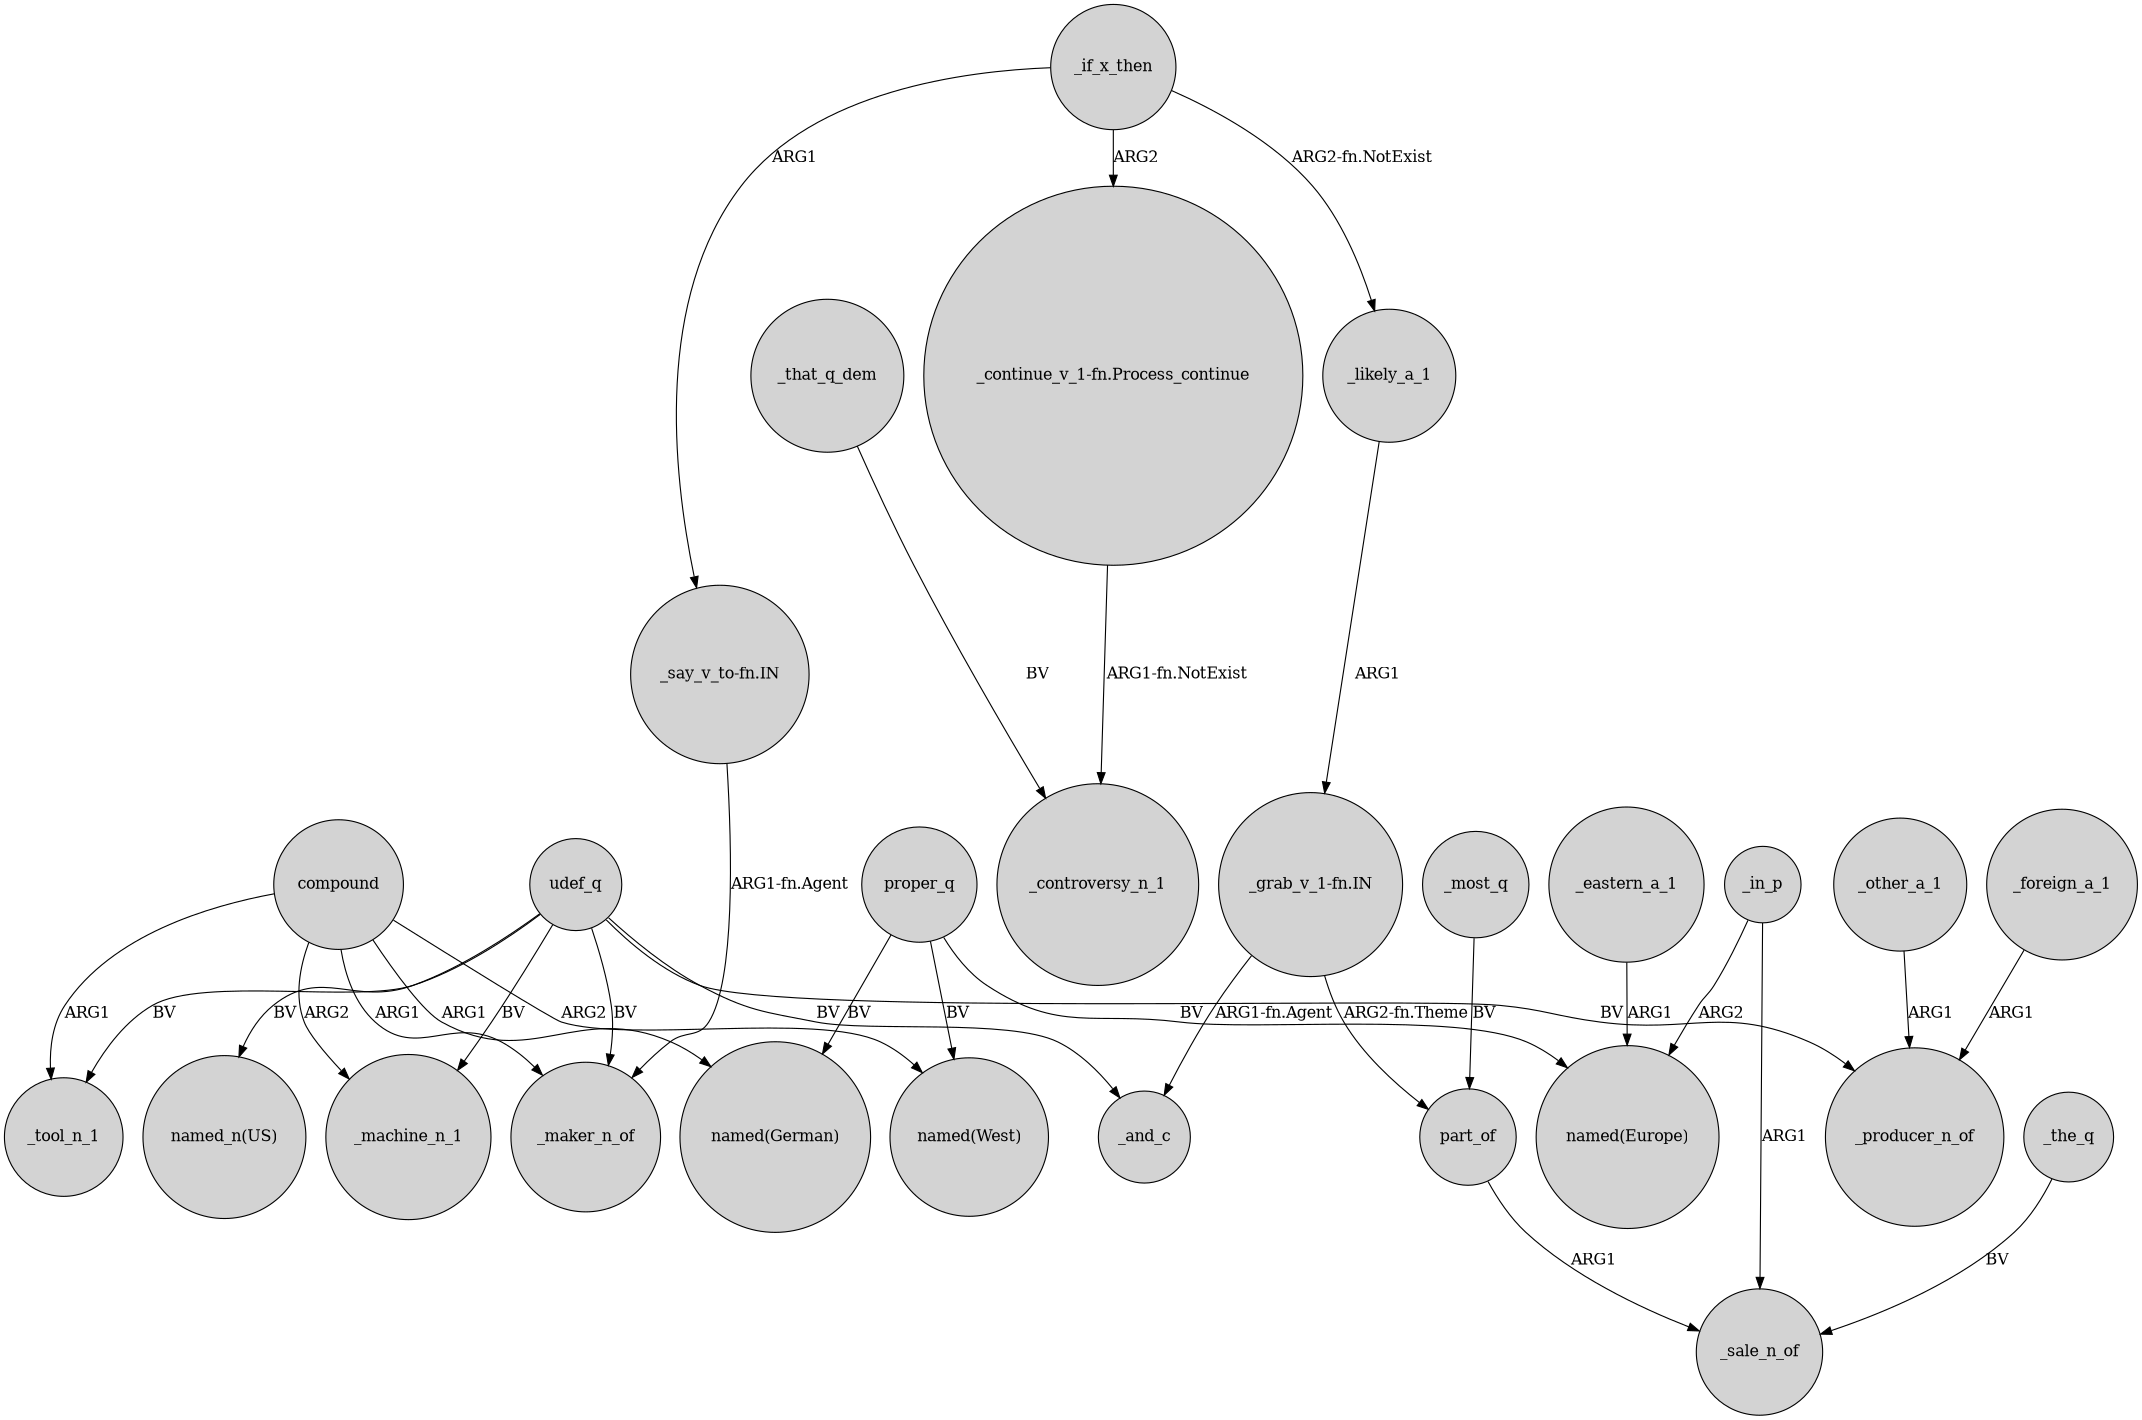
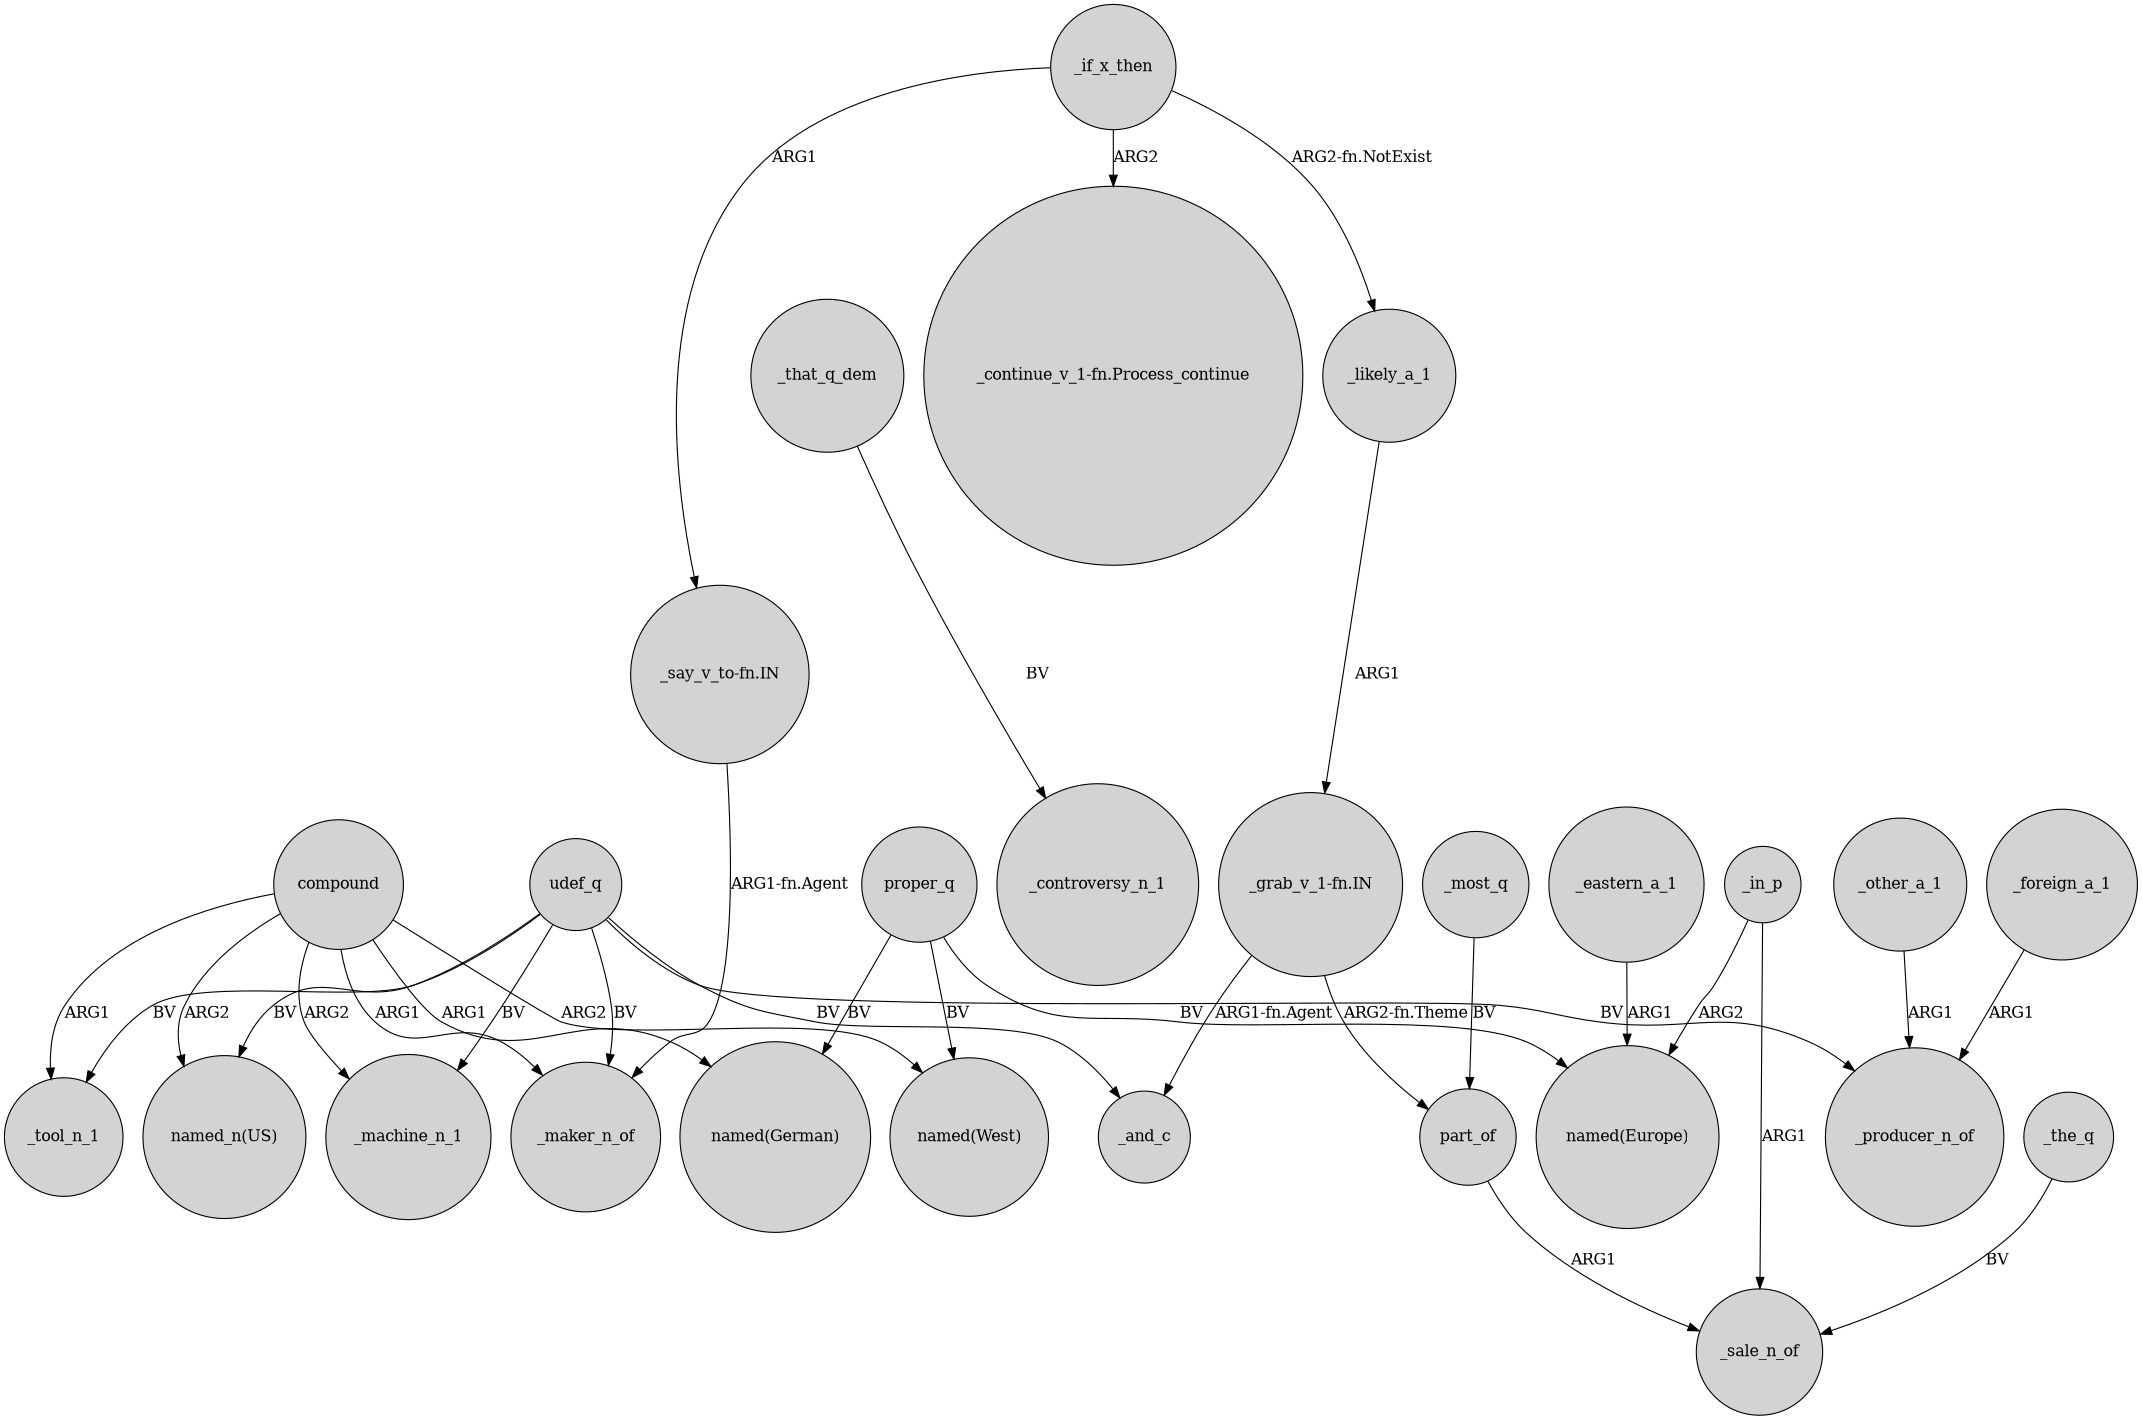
(1104, 669) -> none
none -> (208, 971)
